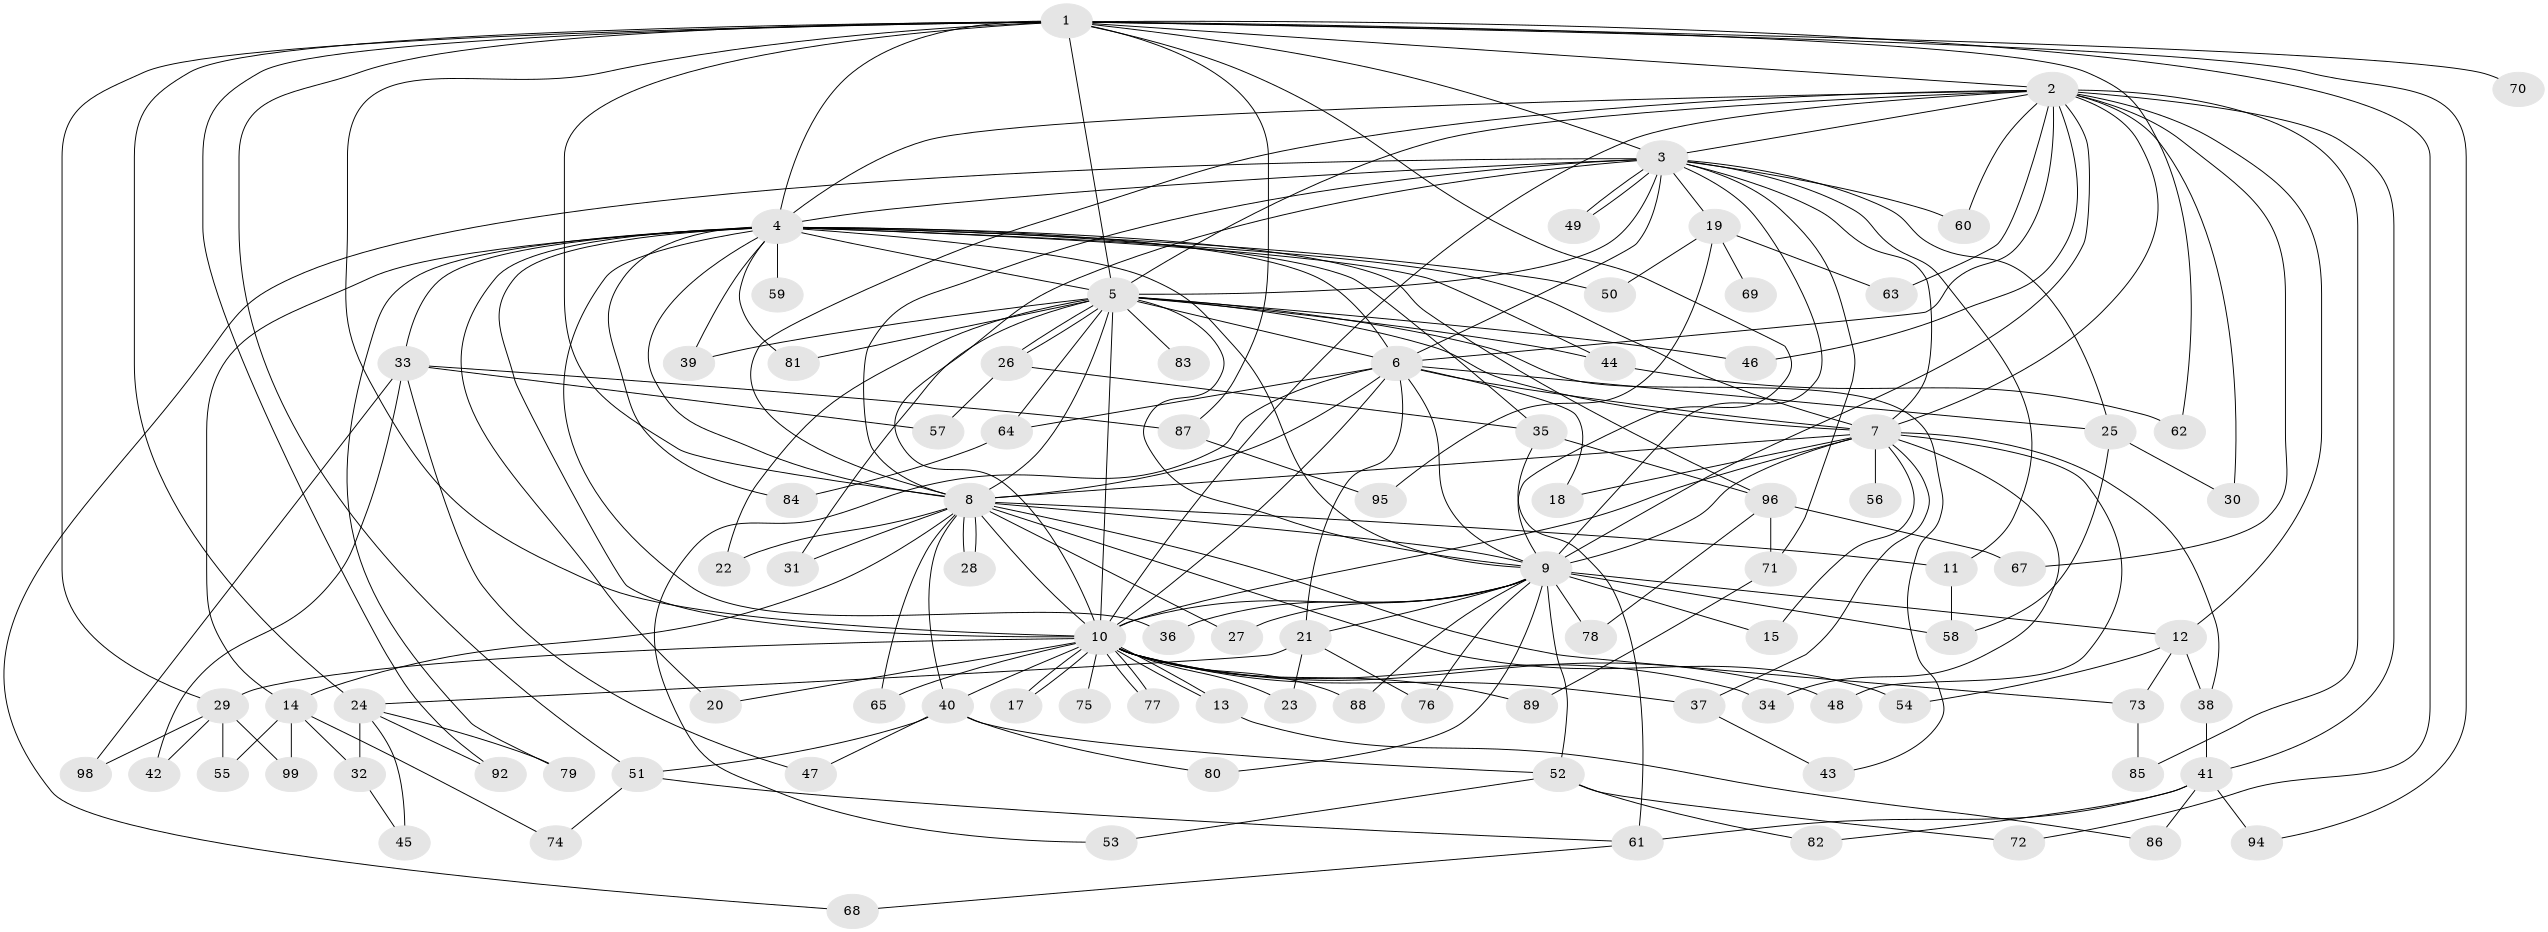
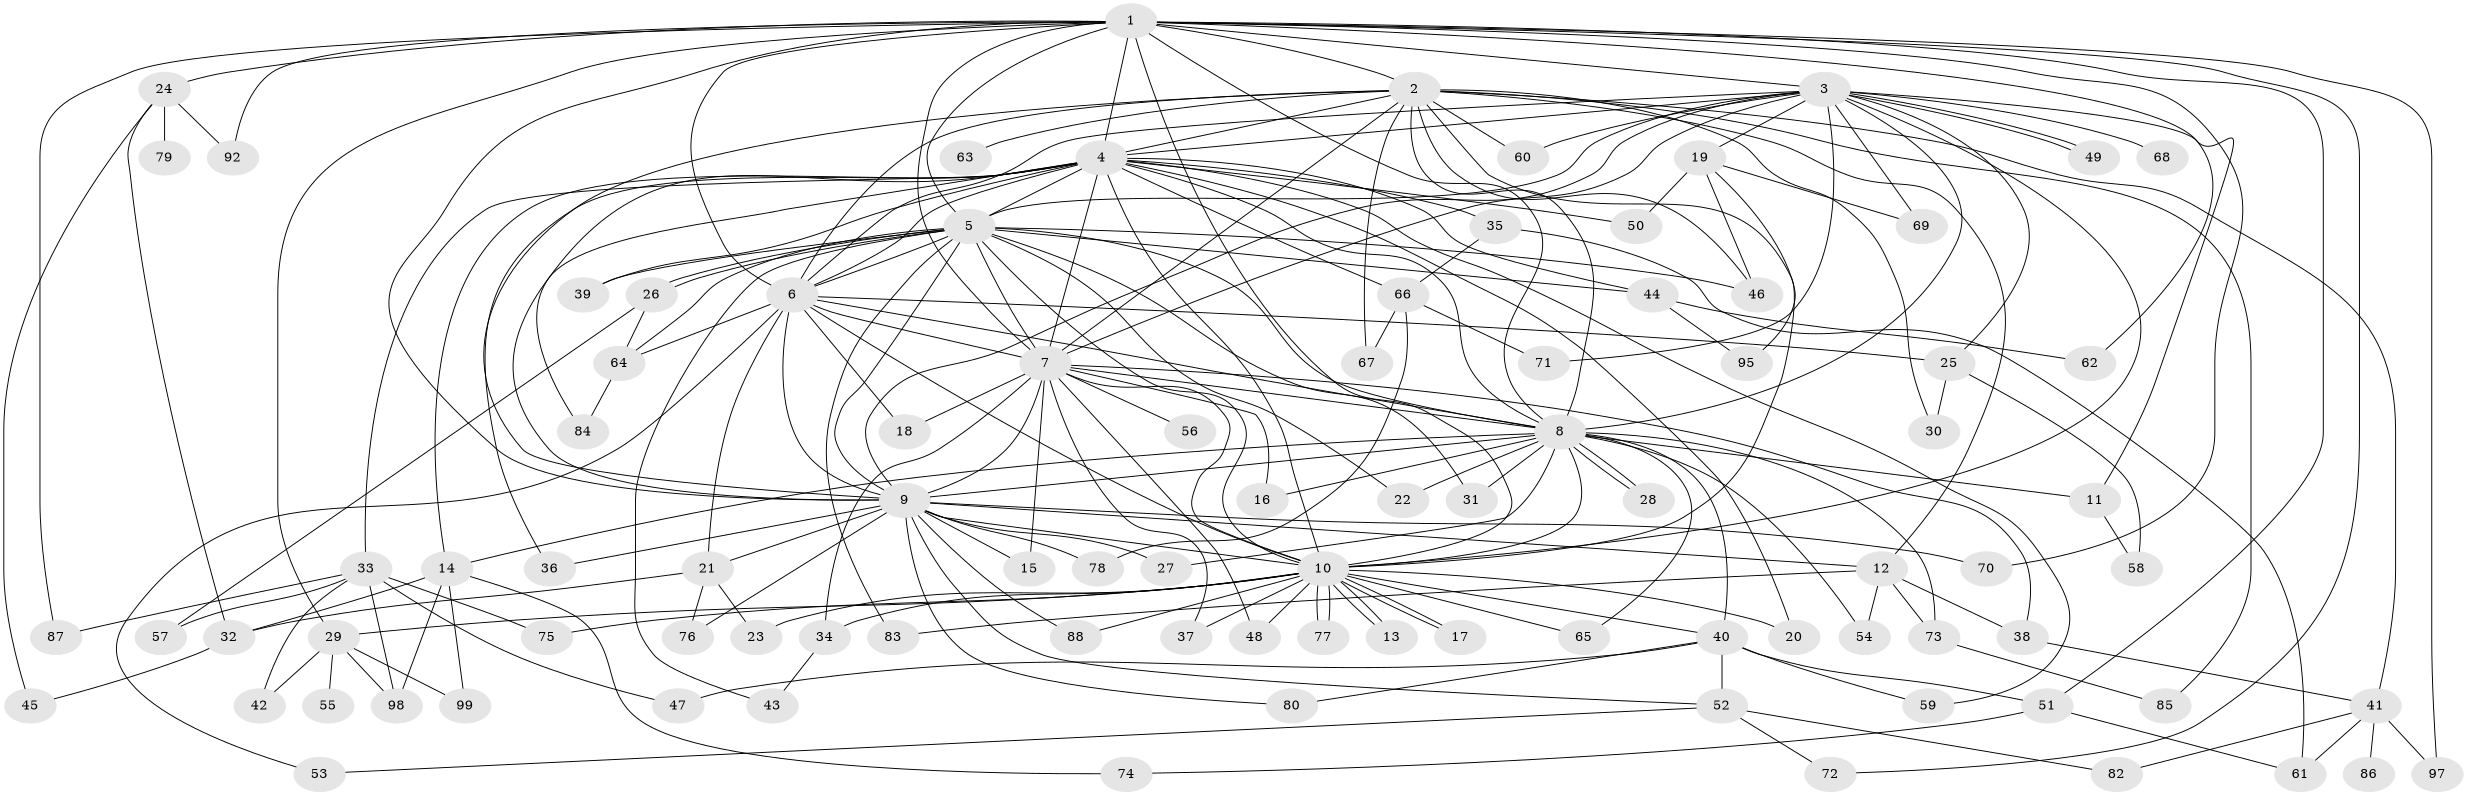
none -> (727, 70)
(1586, 118) -> none
(1857, 124) -> (1873, 158)
none -> (924, 134)
(1803, 261) -> (1729, 226)
(794, 363) -> none
(360, 383) -> none
(1298, 401) -> (636, 329)
(1282, 466) -> (1700, 329)
none -> (1262, 500)
(1771, 500) -> (1403, 295)
none -> (1481, 590)
(1749, 603) -> (1422, 523)
none -> (468, 606)
none -> (1827, 677)
(814, 682) -> (467, 599)
(1532, 706) -> none
(261, 736) -> (422, 637)
(1764, 740) -> (799, 672)
(1686, 772) -> none
(2257, 843) -> (2437, 774)
(1245, 877) -> none
